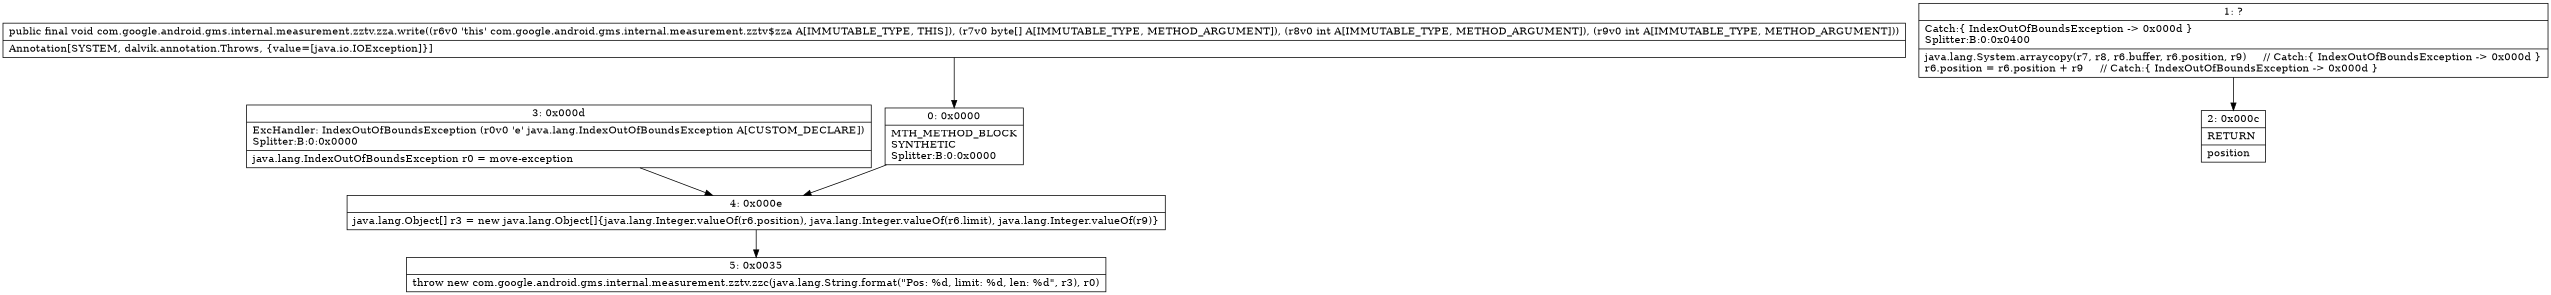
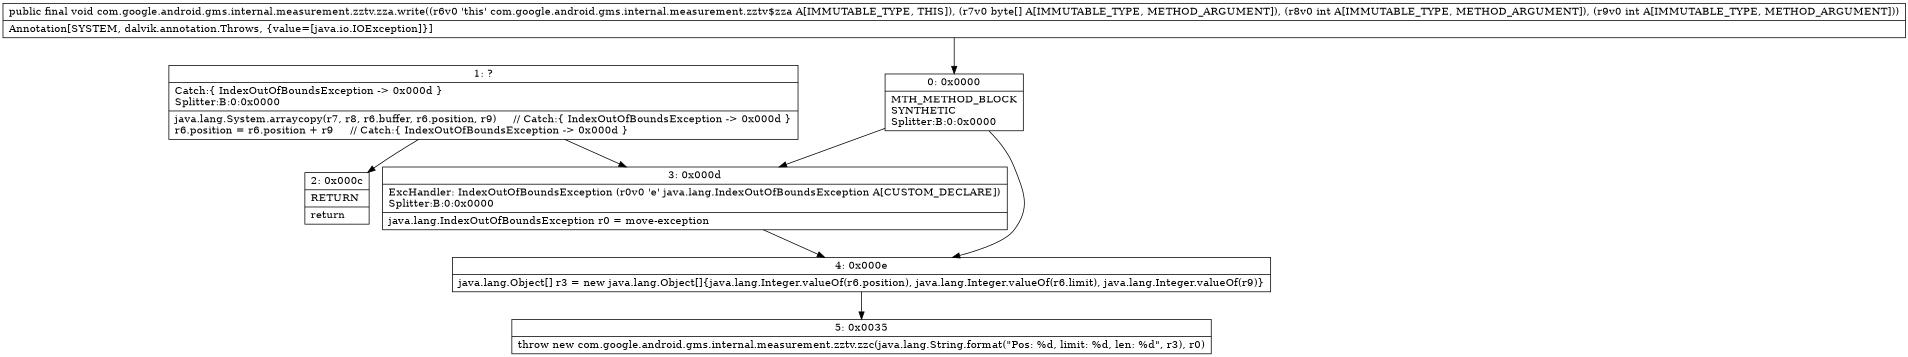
(1978, 40) -> (228, 102)
none -> (836, 146)
none -> (592, 152)
(2229, 153) -> (328, 215)
